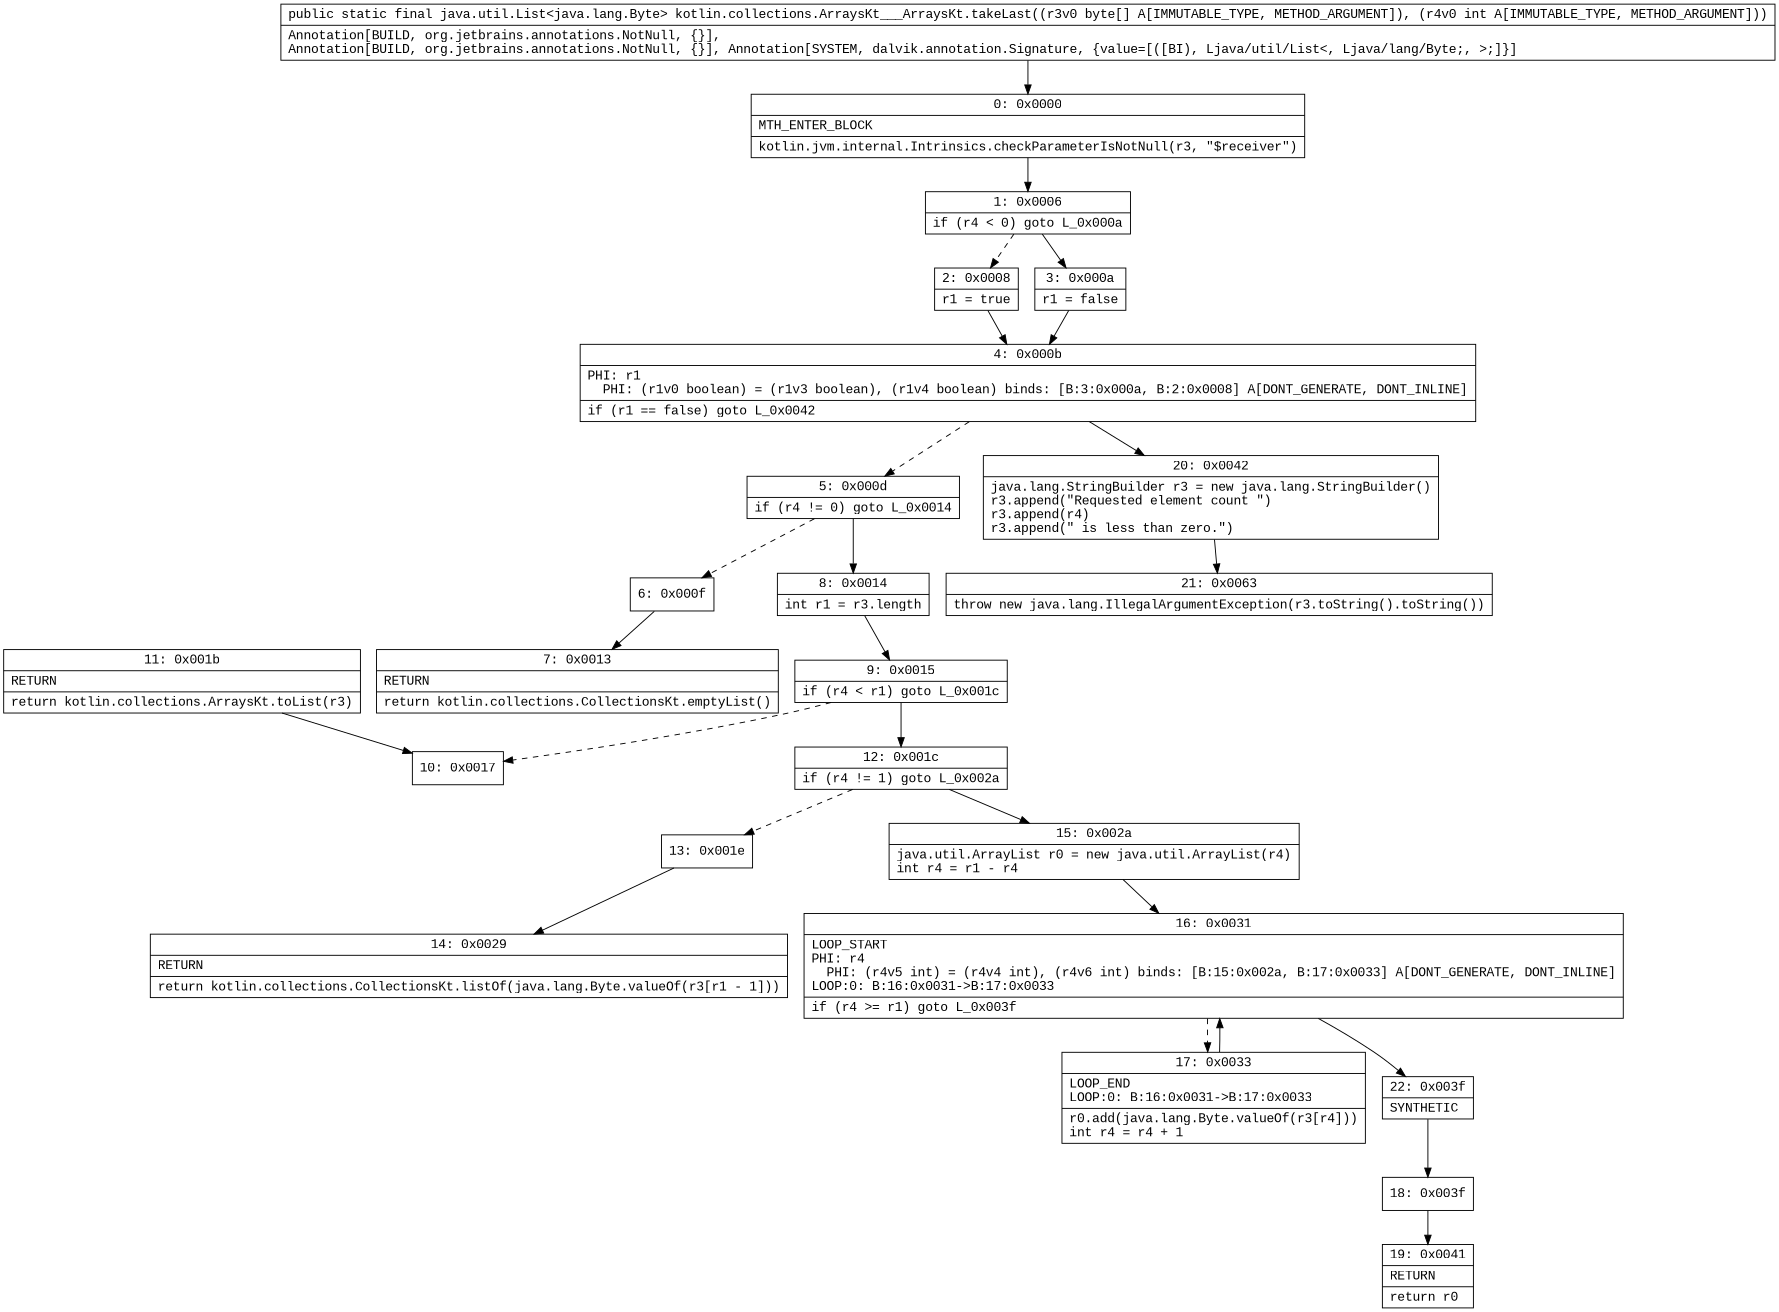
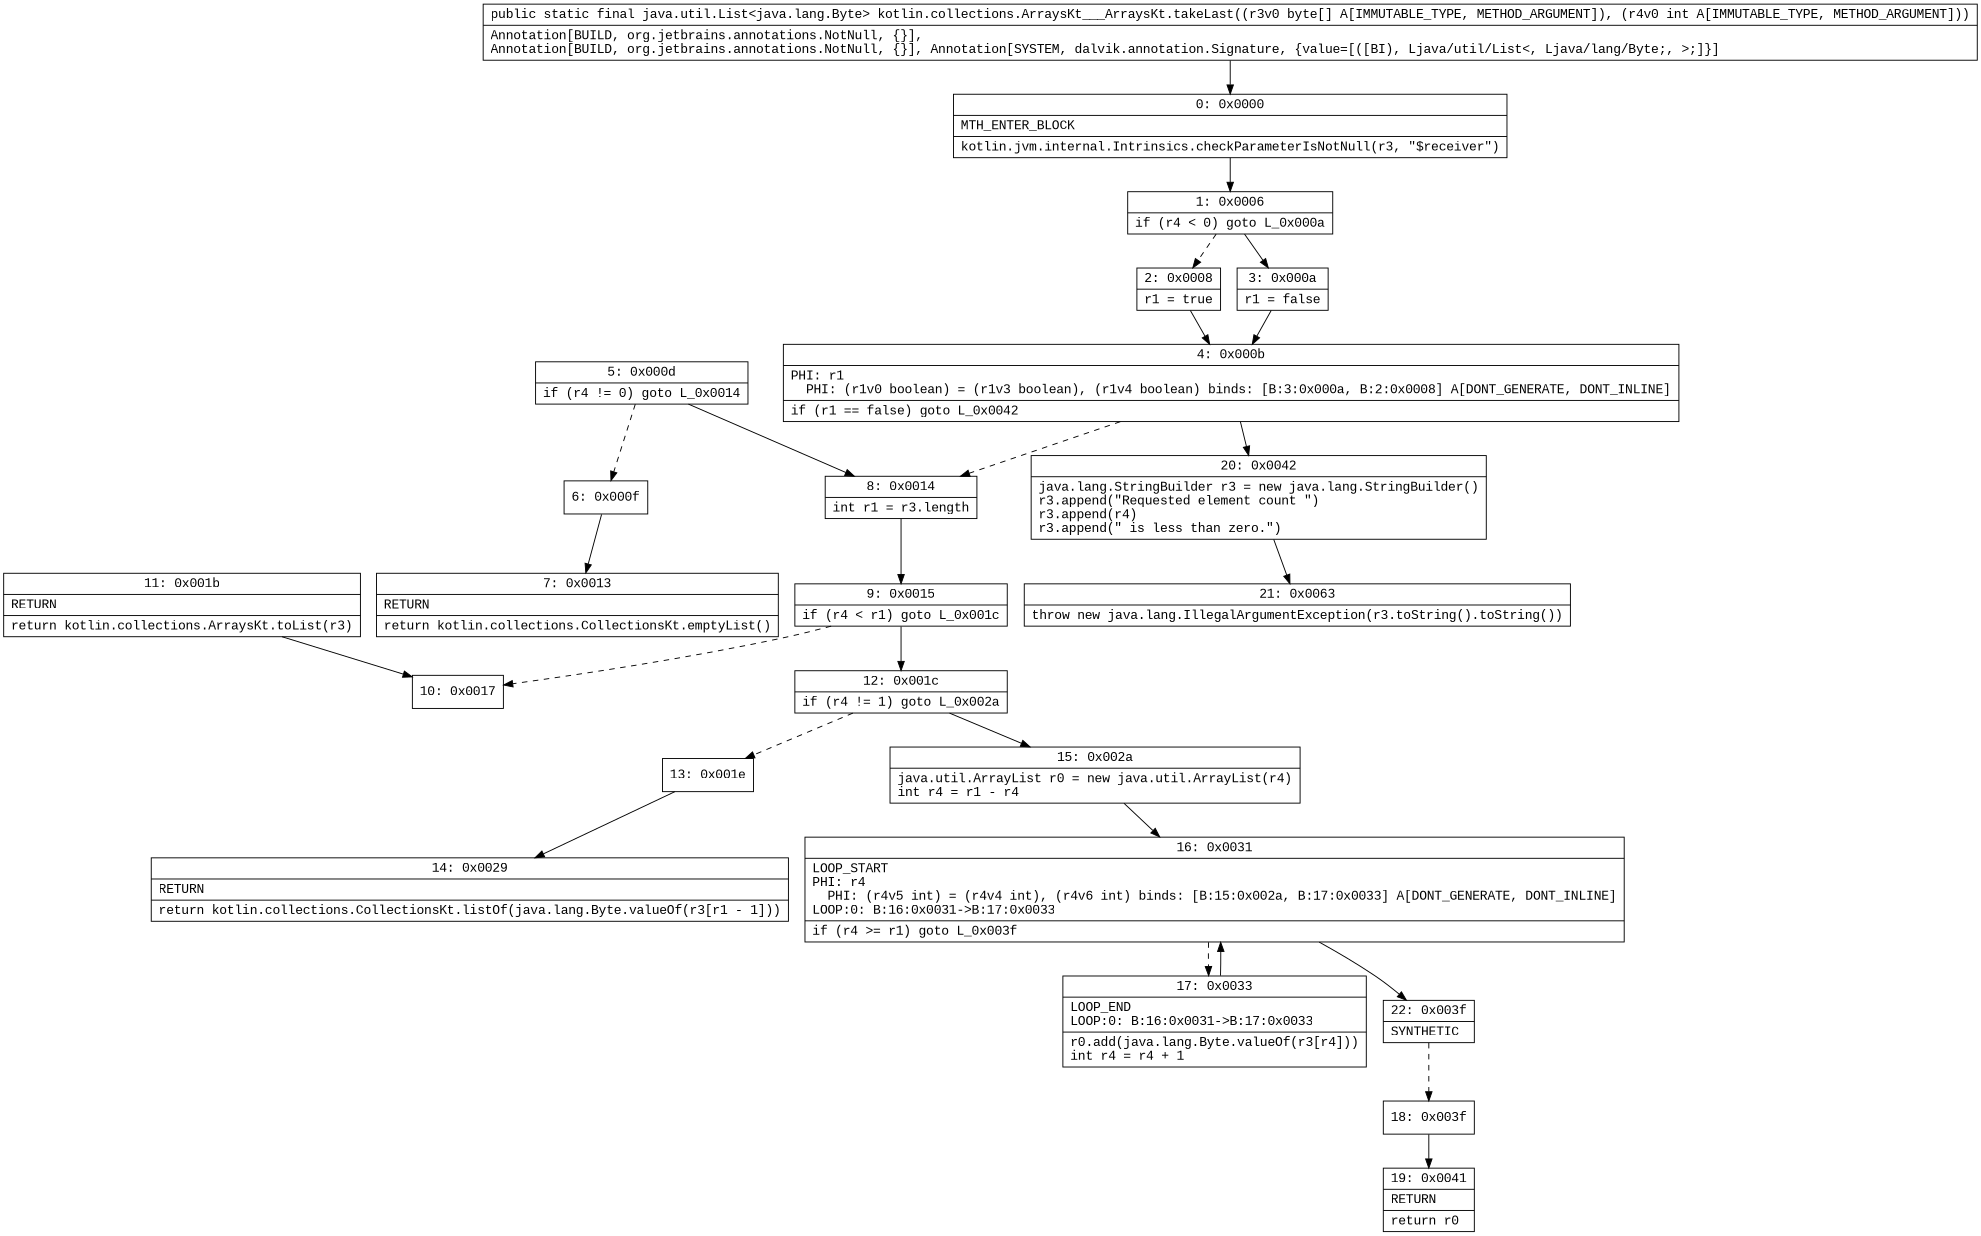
(931, 446) -> (1045, 447)
(1428, 1144) -> (1429, 1067)
